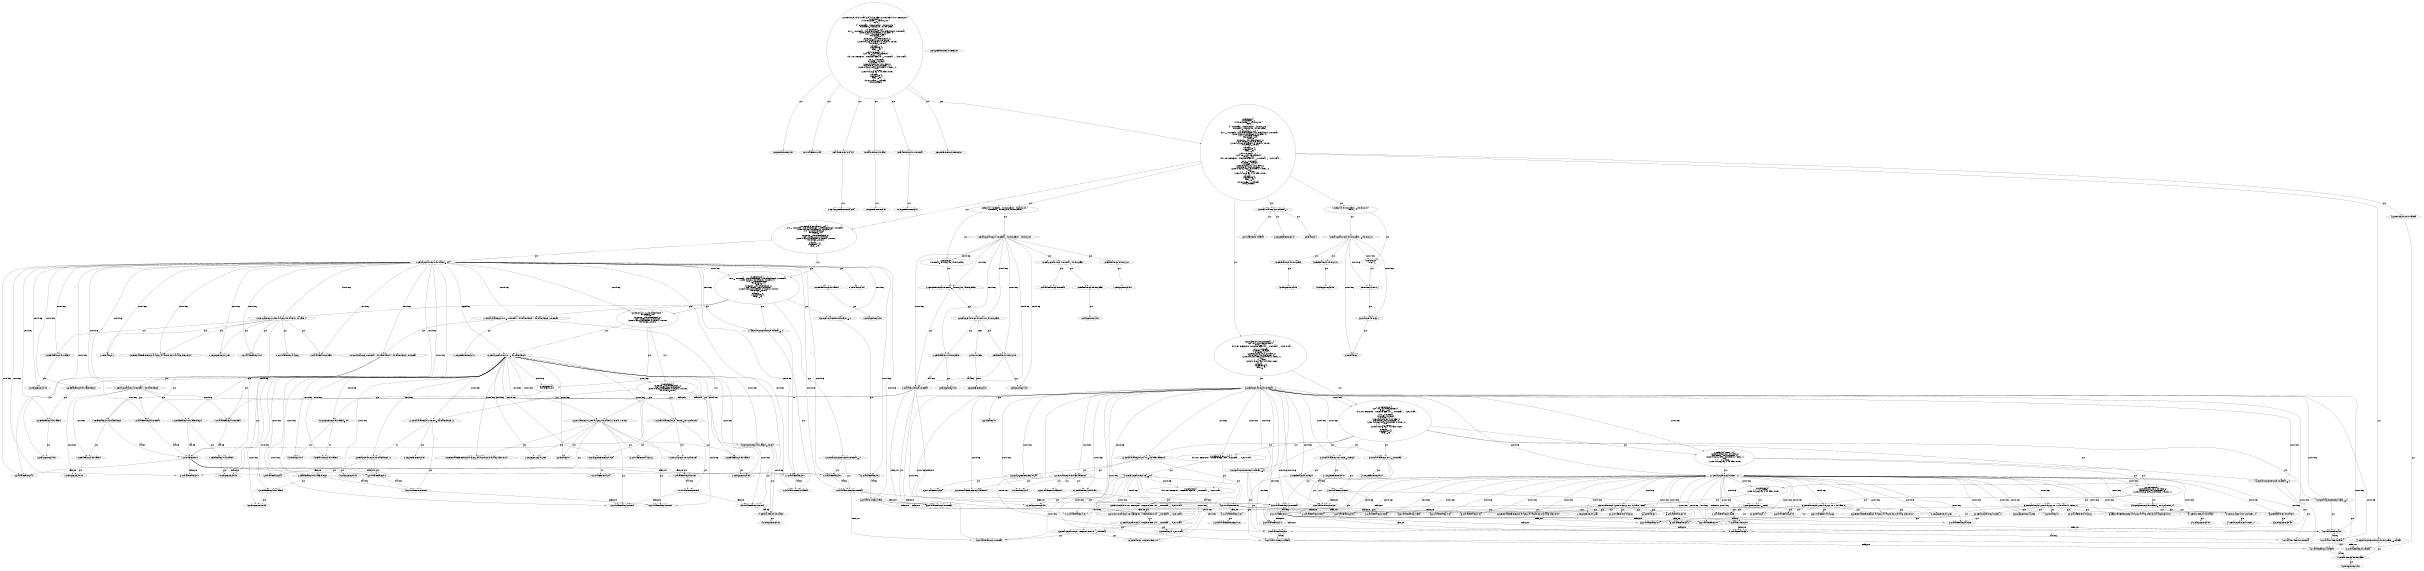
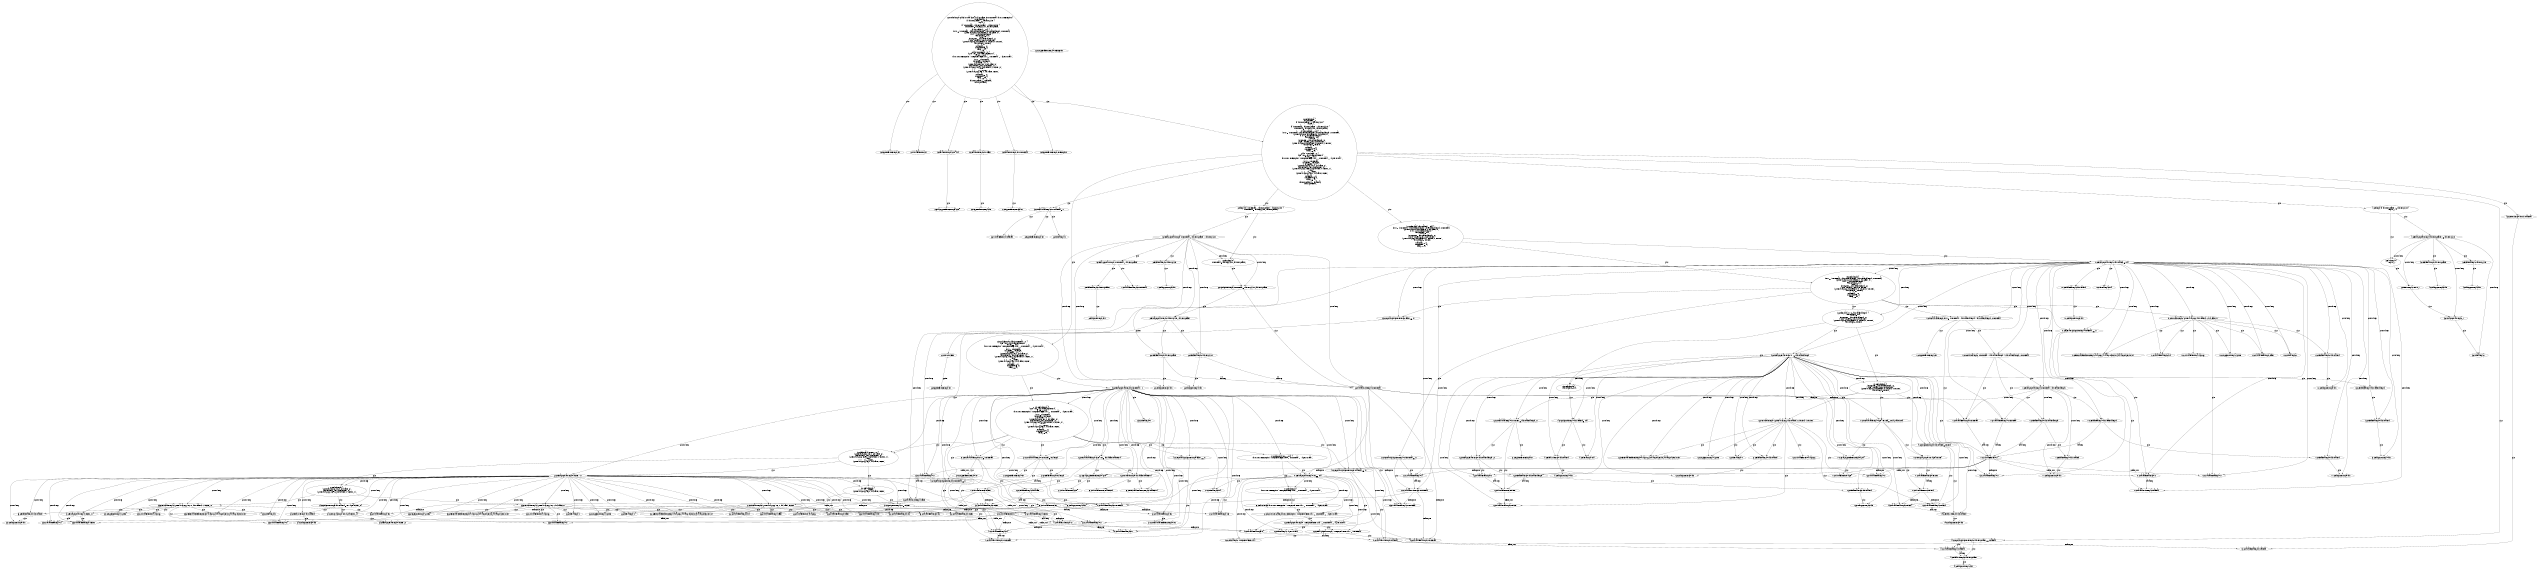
(812, 152) -> (918, 152)
(1782, 480) -> (884, 510)
(2331, 540) -> none
